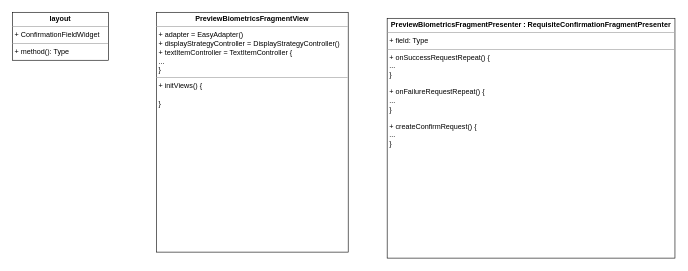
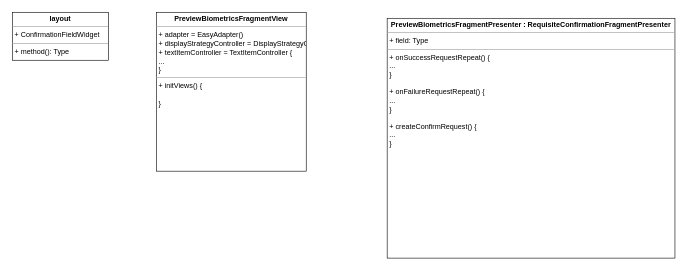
(252, 132) -> (231, 92)
